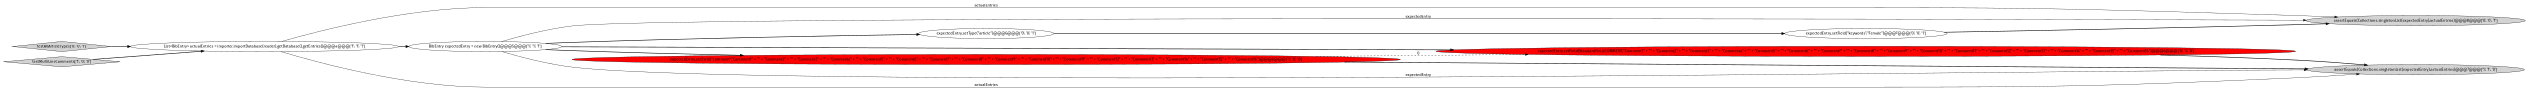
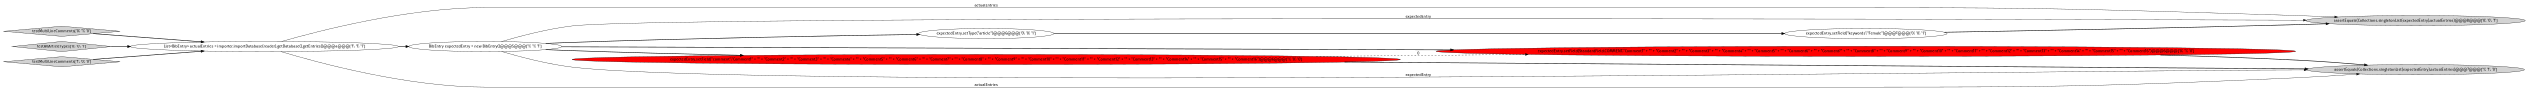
none -> (62, 31)
